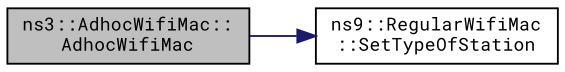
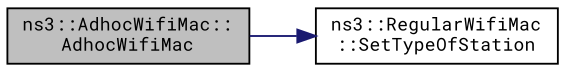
(437, 36) -> (437, 36)
